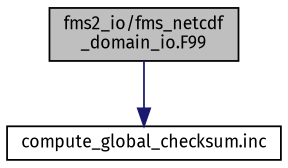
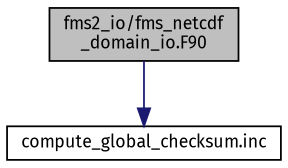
(144, 34) -> (144, 34)
